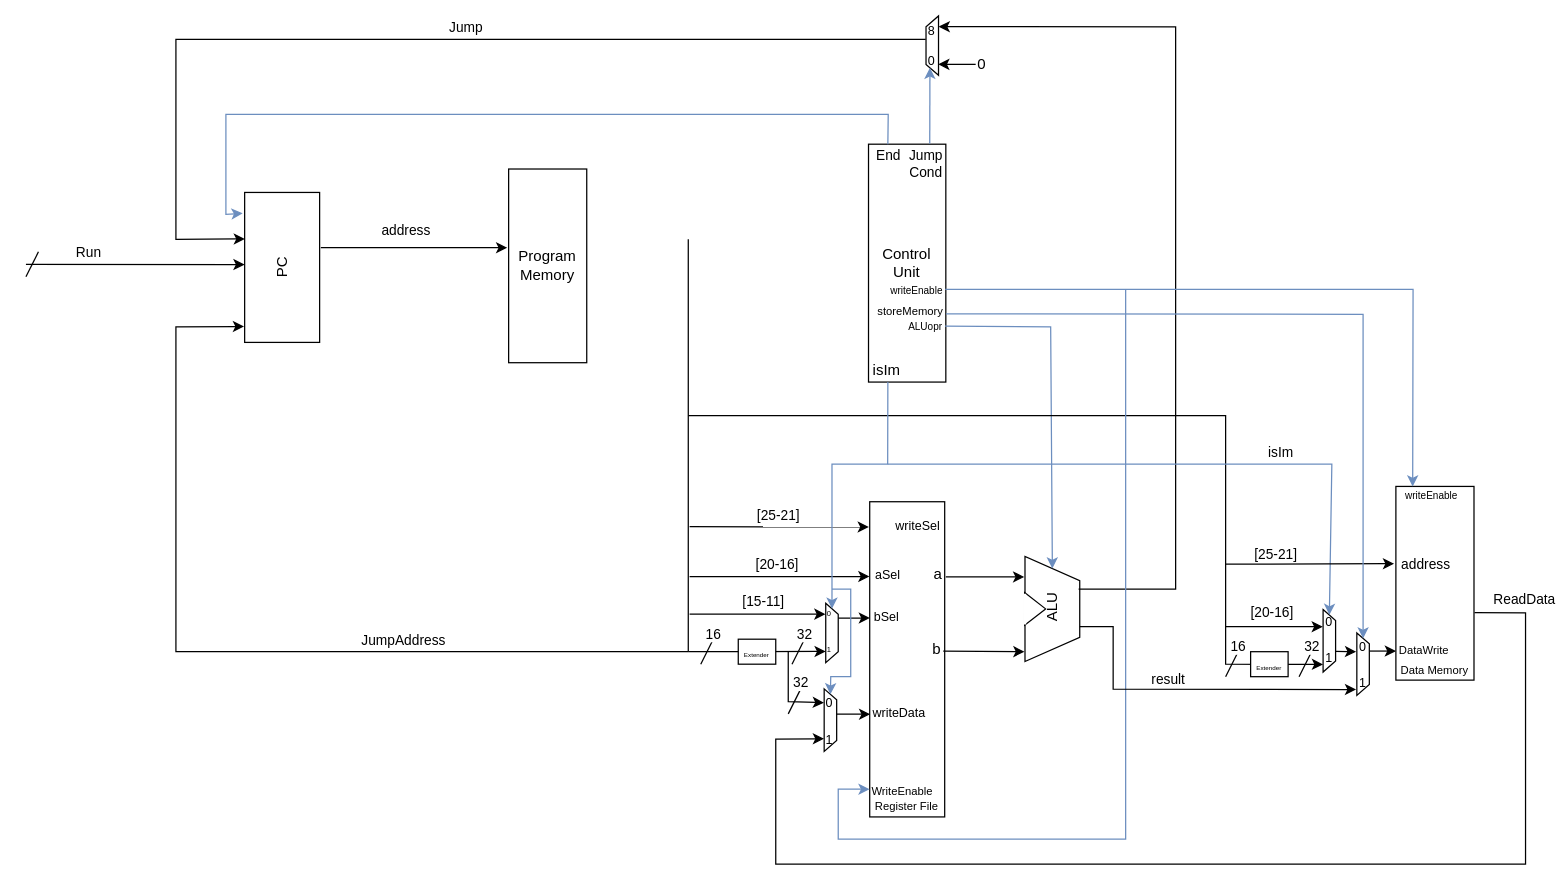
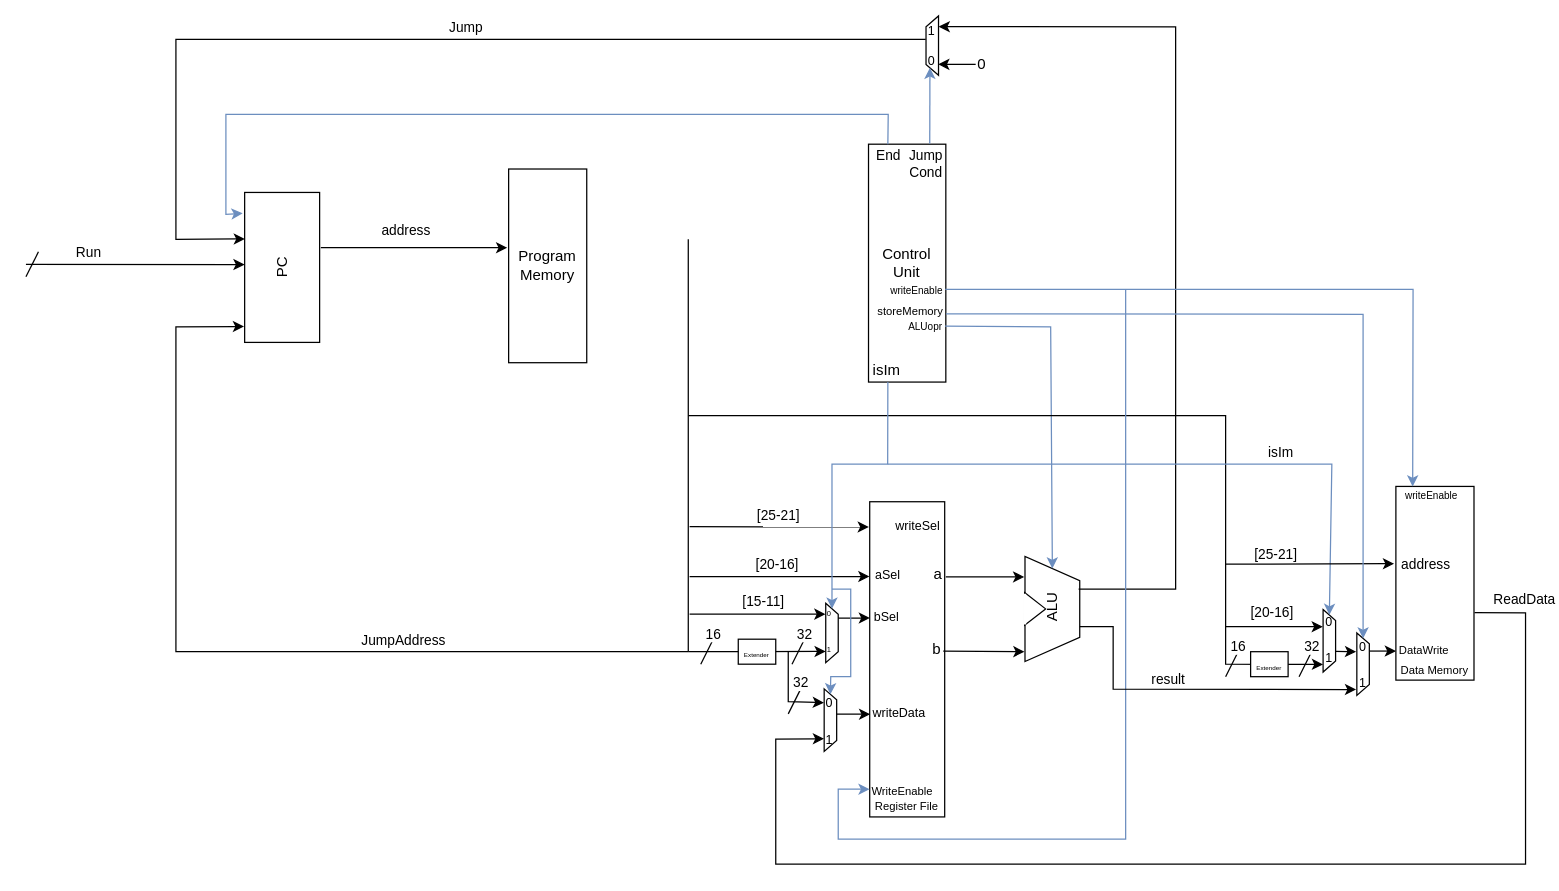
(932, 46) -> (932, 46)
